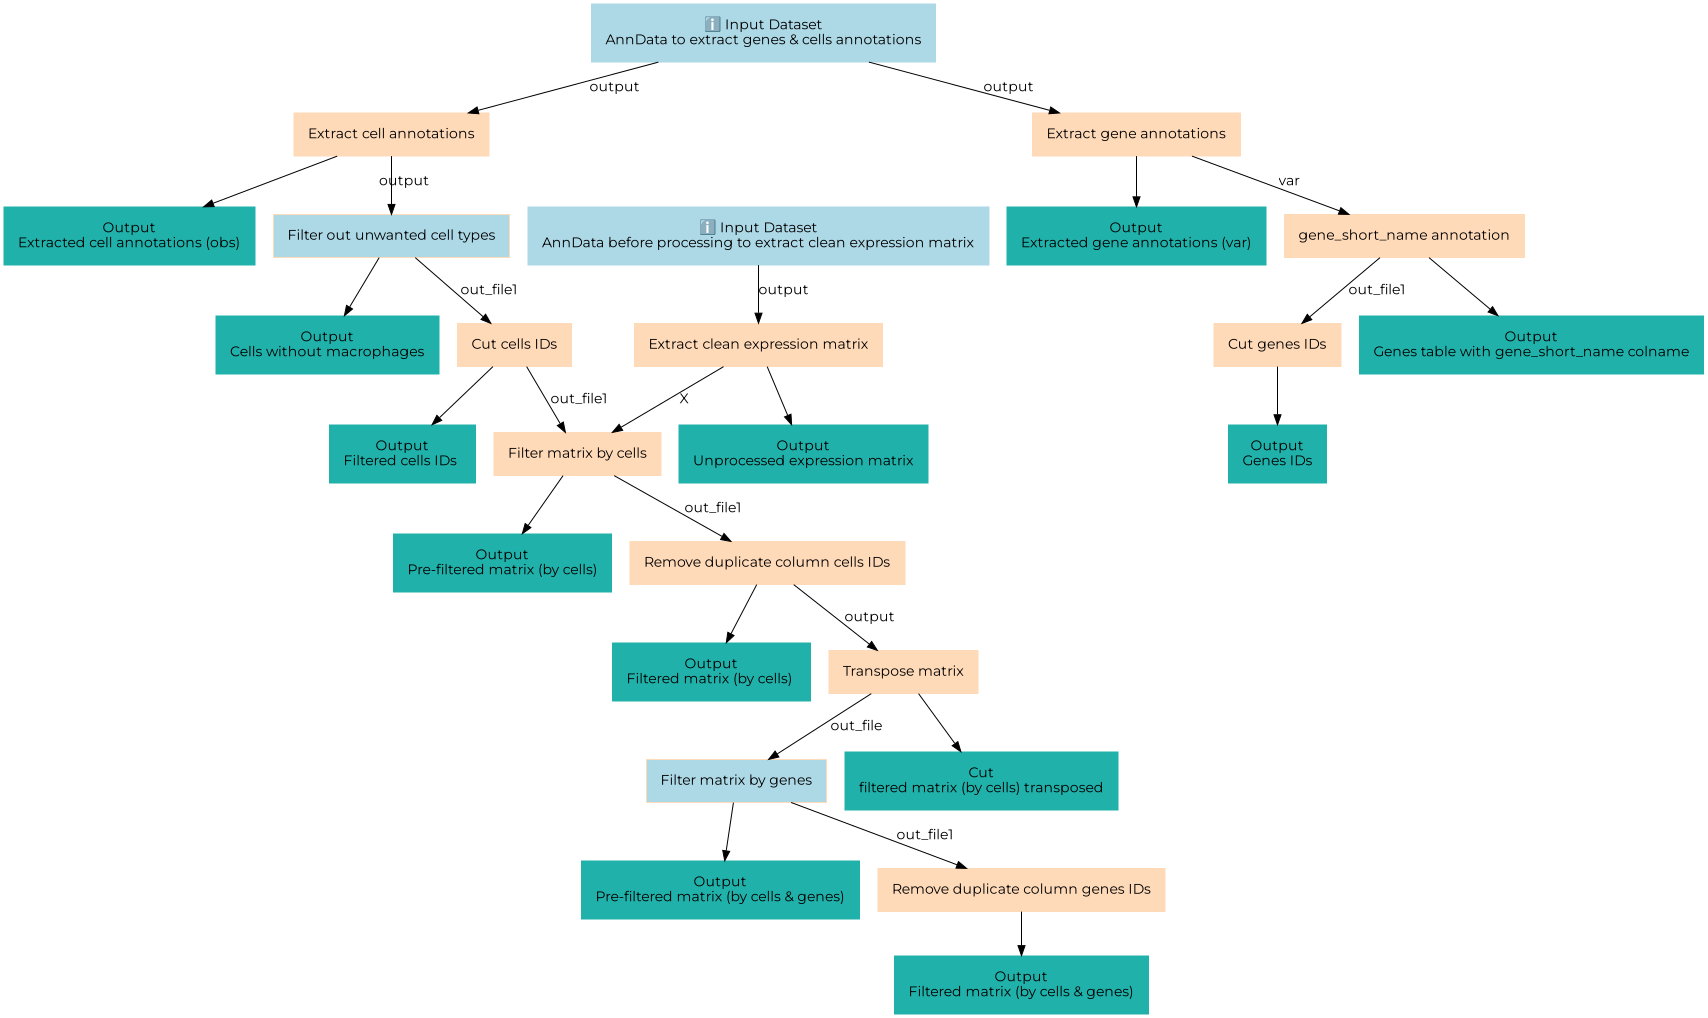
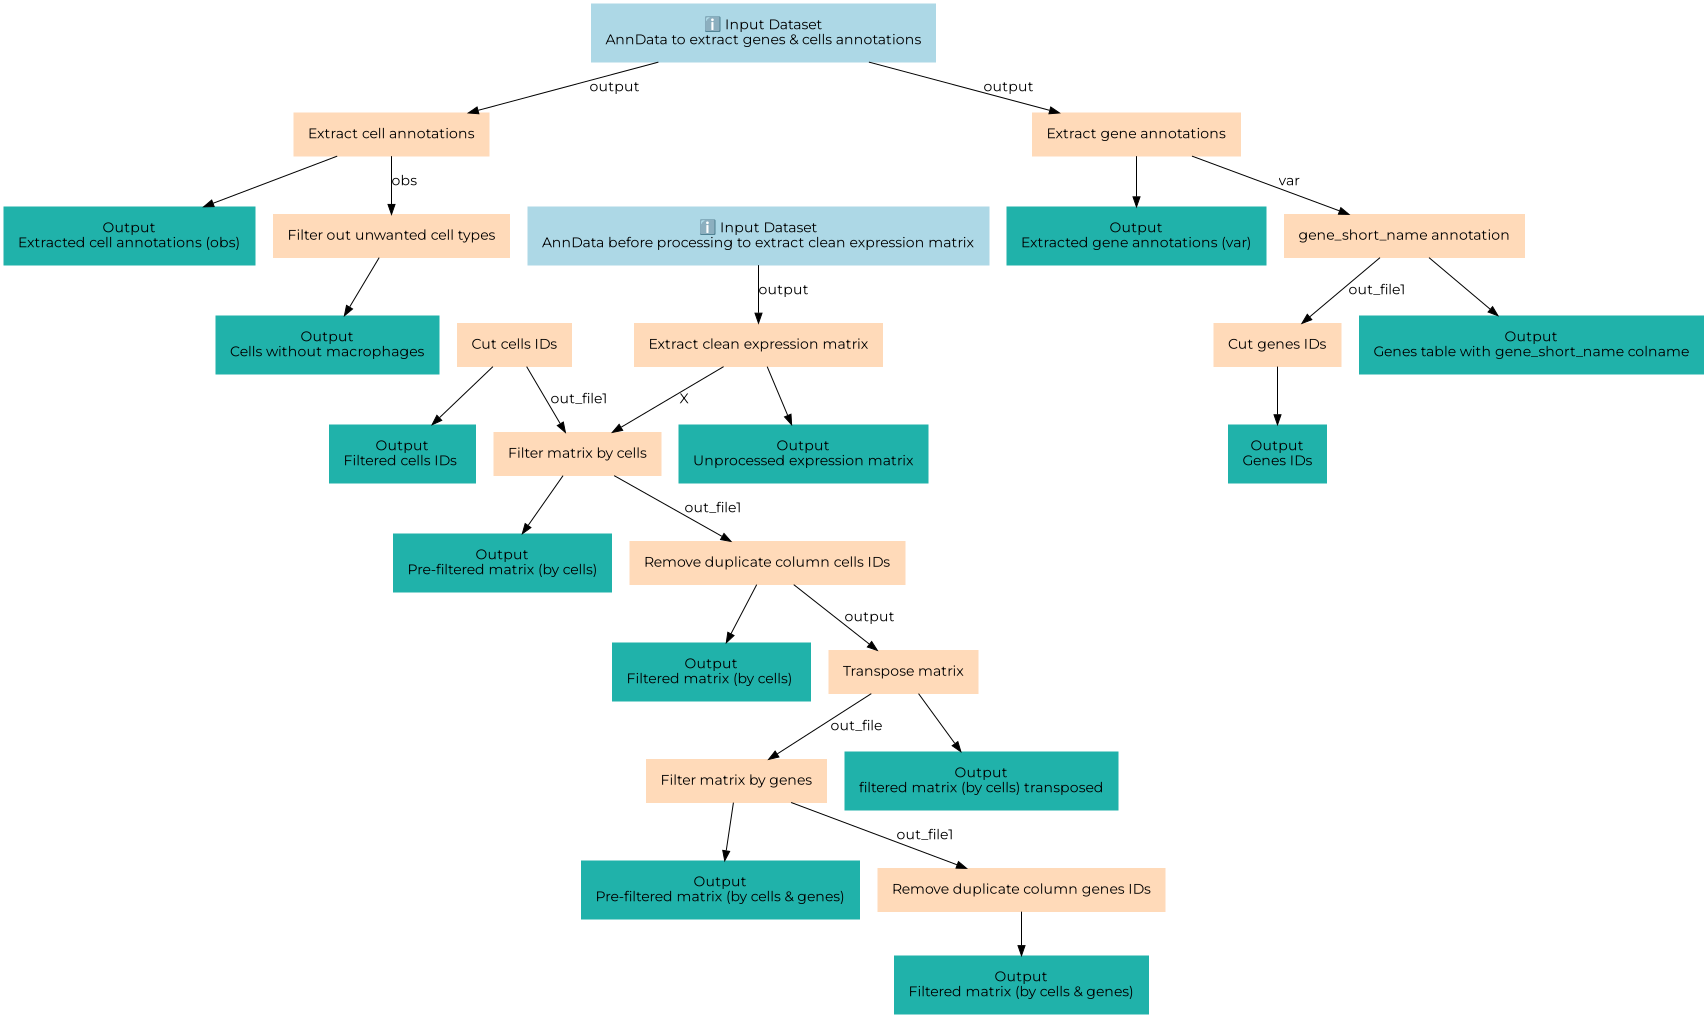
(404, 182) -> (404, 182)
(392, 236) -> (392, 236)
(449, 287) -> none
(736, 781) -> (736, 781)
(982, 781) -> (982, 781)
